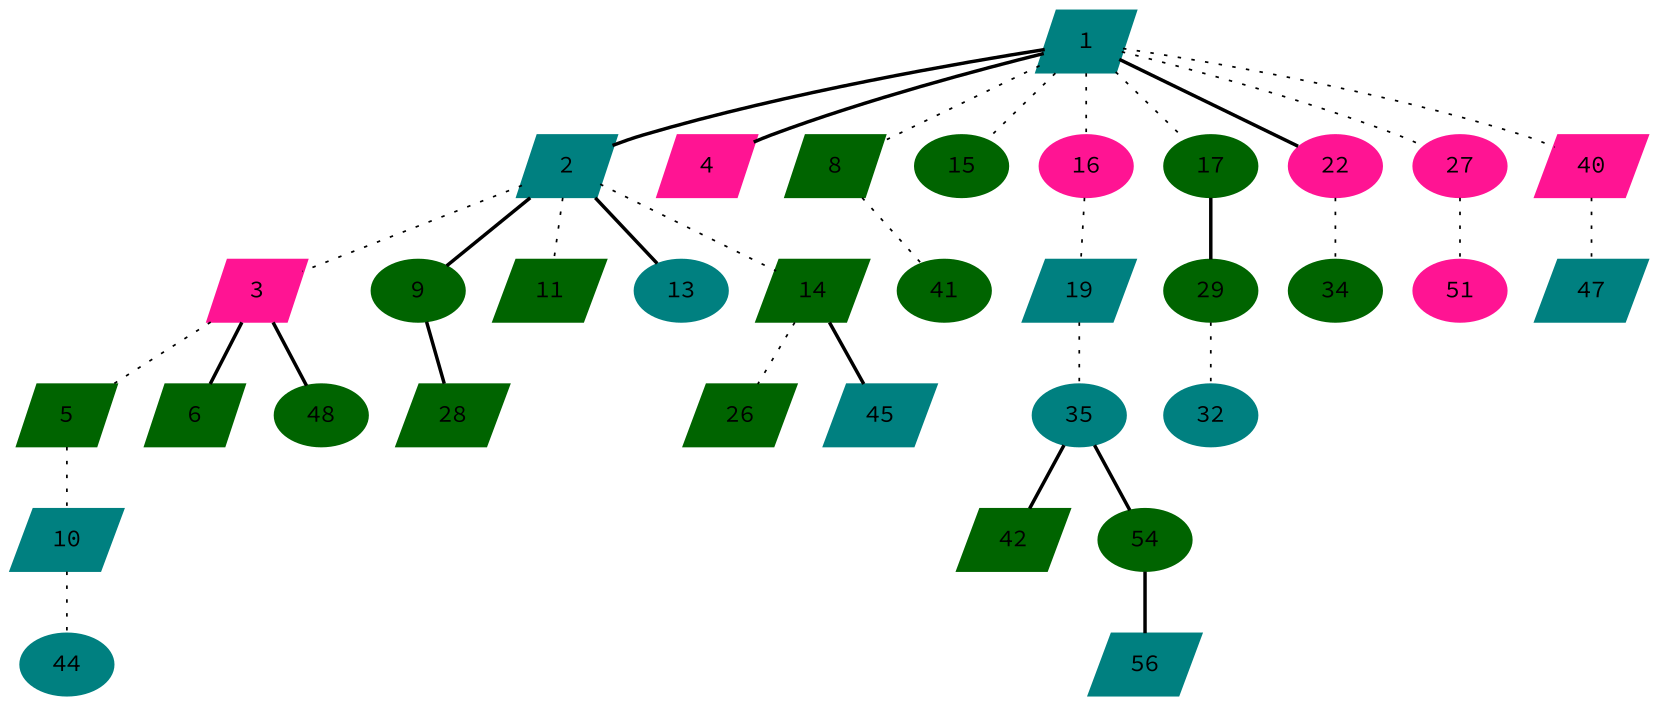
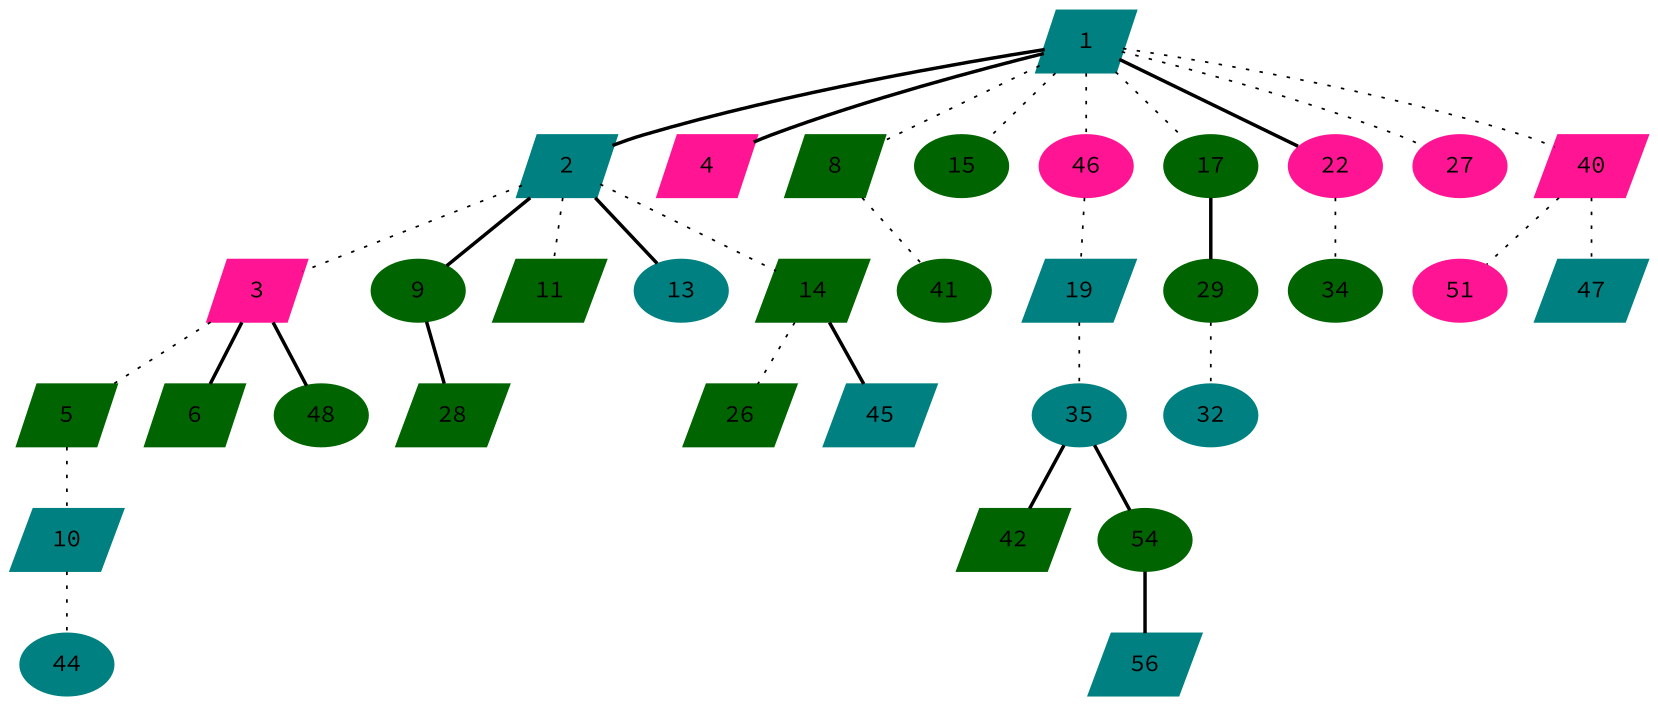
(1086, 166) -> (1086, 166)
(1460, 229) -> (1523, 231)
